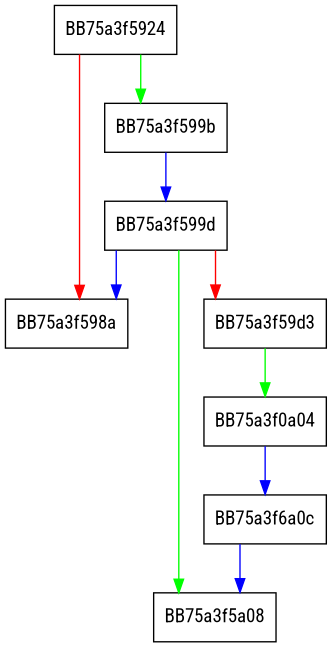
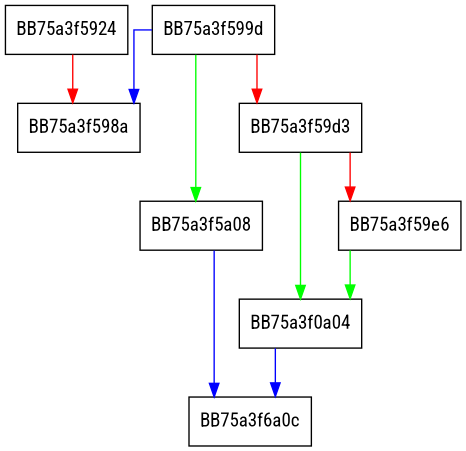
(166, 128) -> none
none -> (400, 226)
(240, 561) -> (214, 317)
